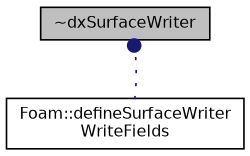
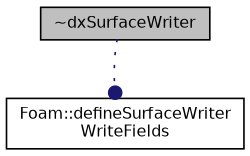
(136, 76) -> (115, 62)
